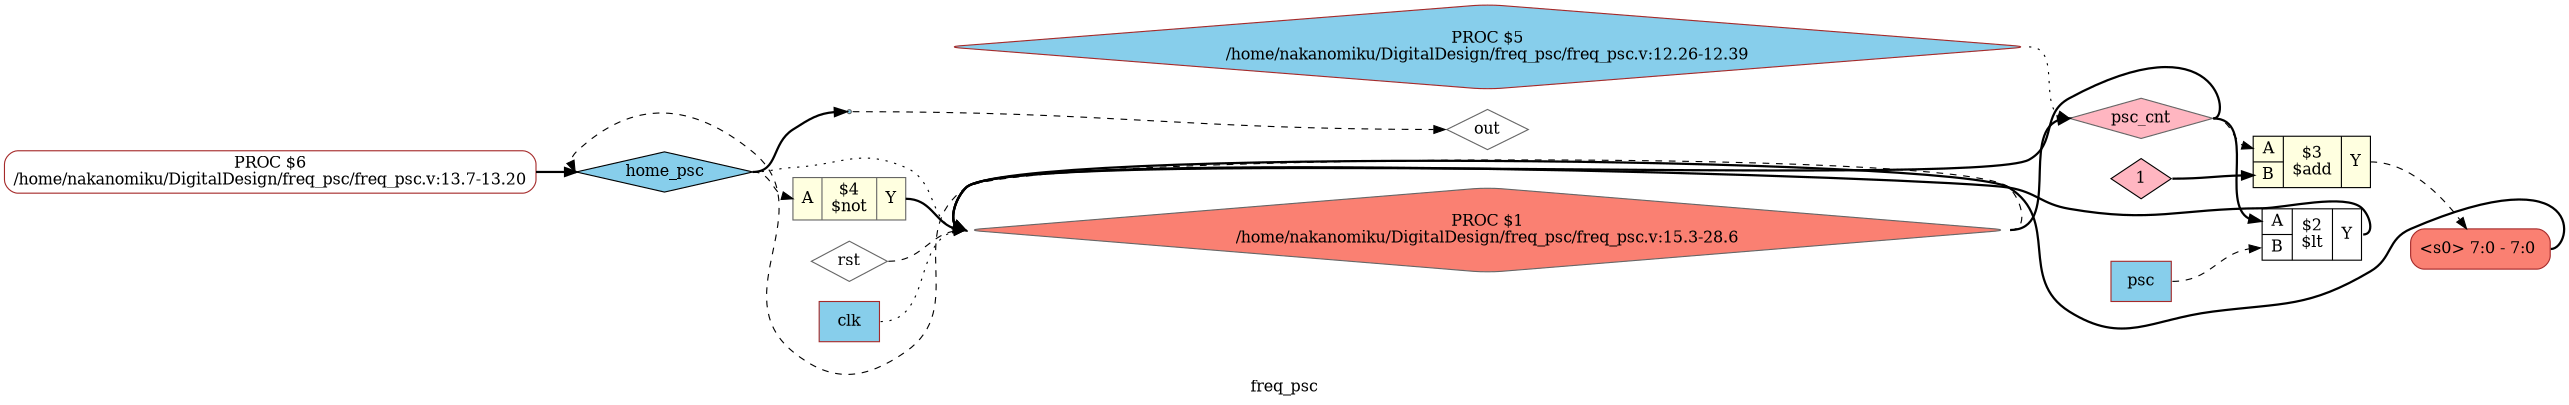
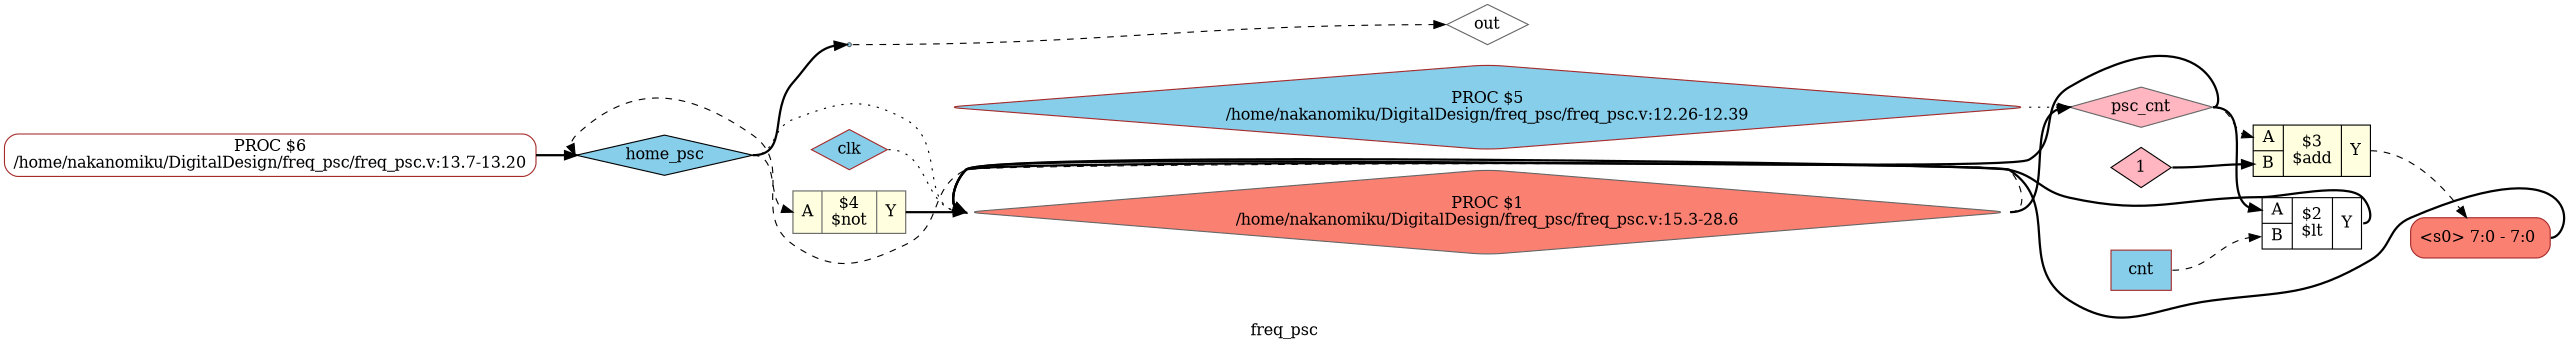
(849, 261) -> none
(2141, 281) -> (2141, 270)
(849, 322) -> (849, 150)
